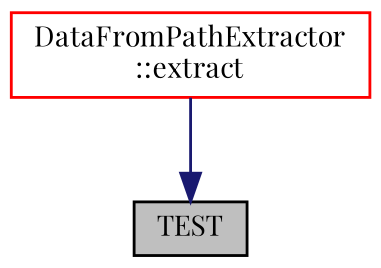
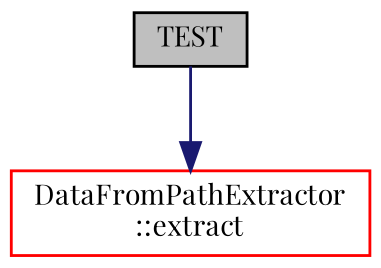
(191, 135) -> (191, 104)
